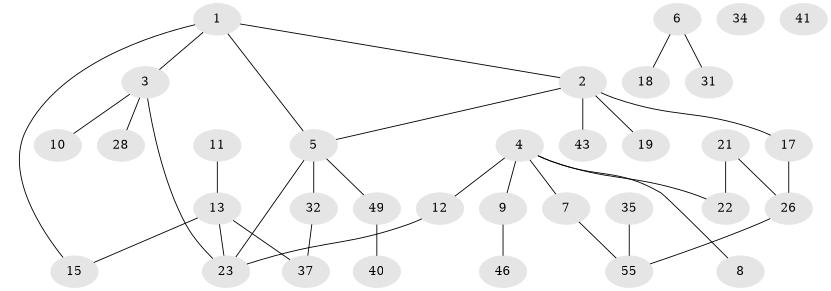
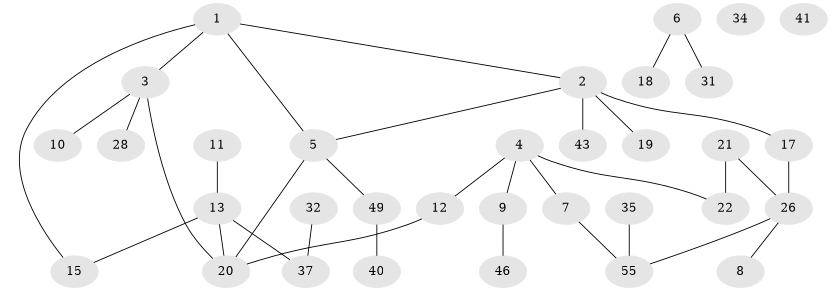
(314, 177) -> none
(655, 190) -> (765, 240)
(226, 272) -> (226, 272)
